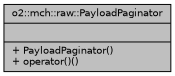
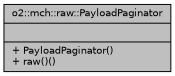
(45, 62) -> (34, 62)
